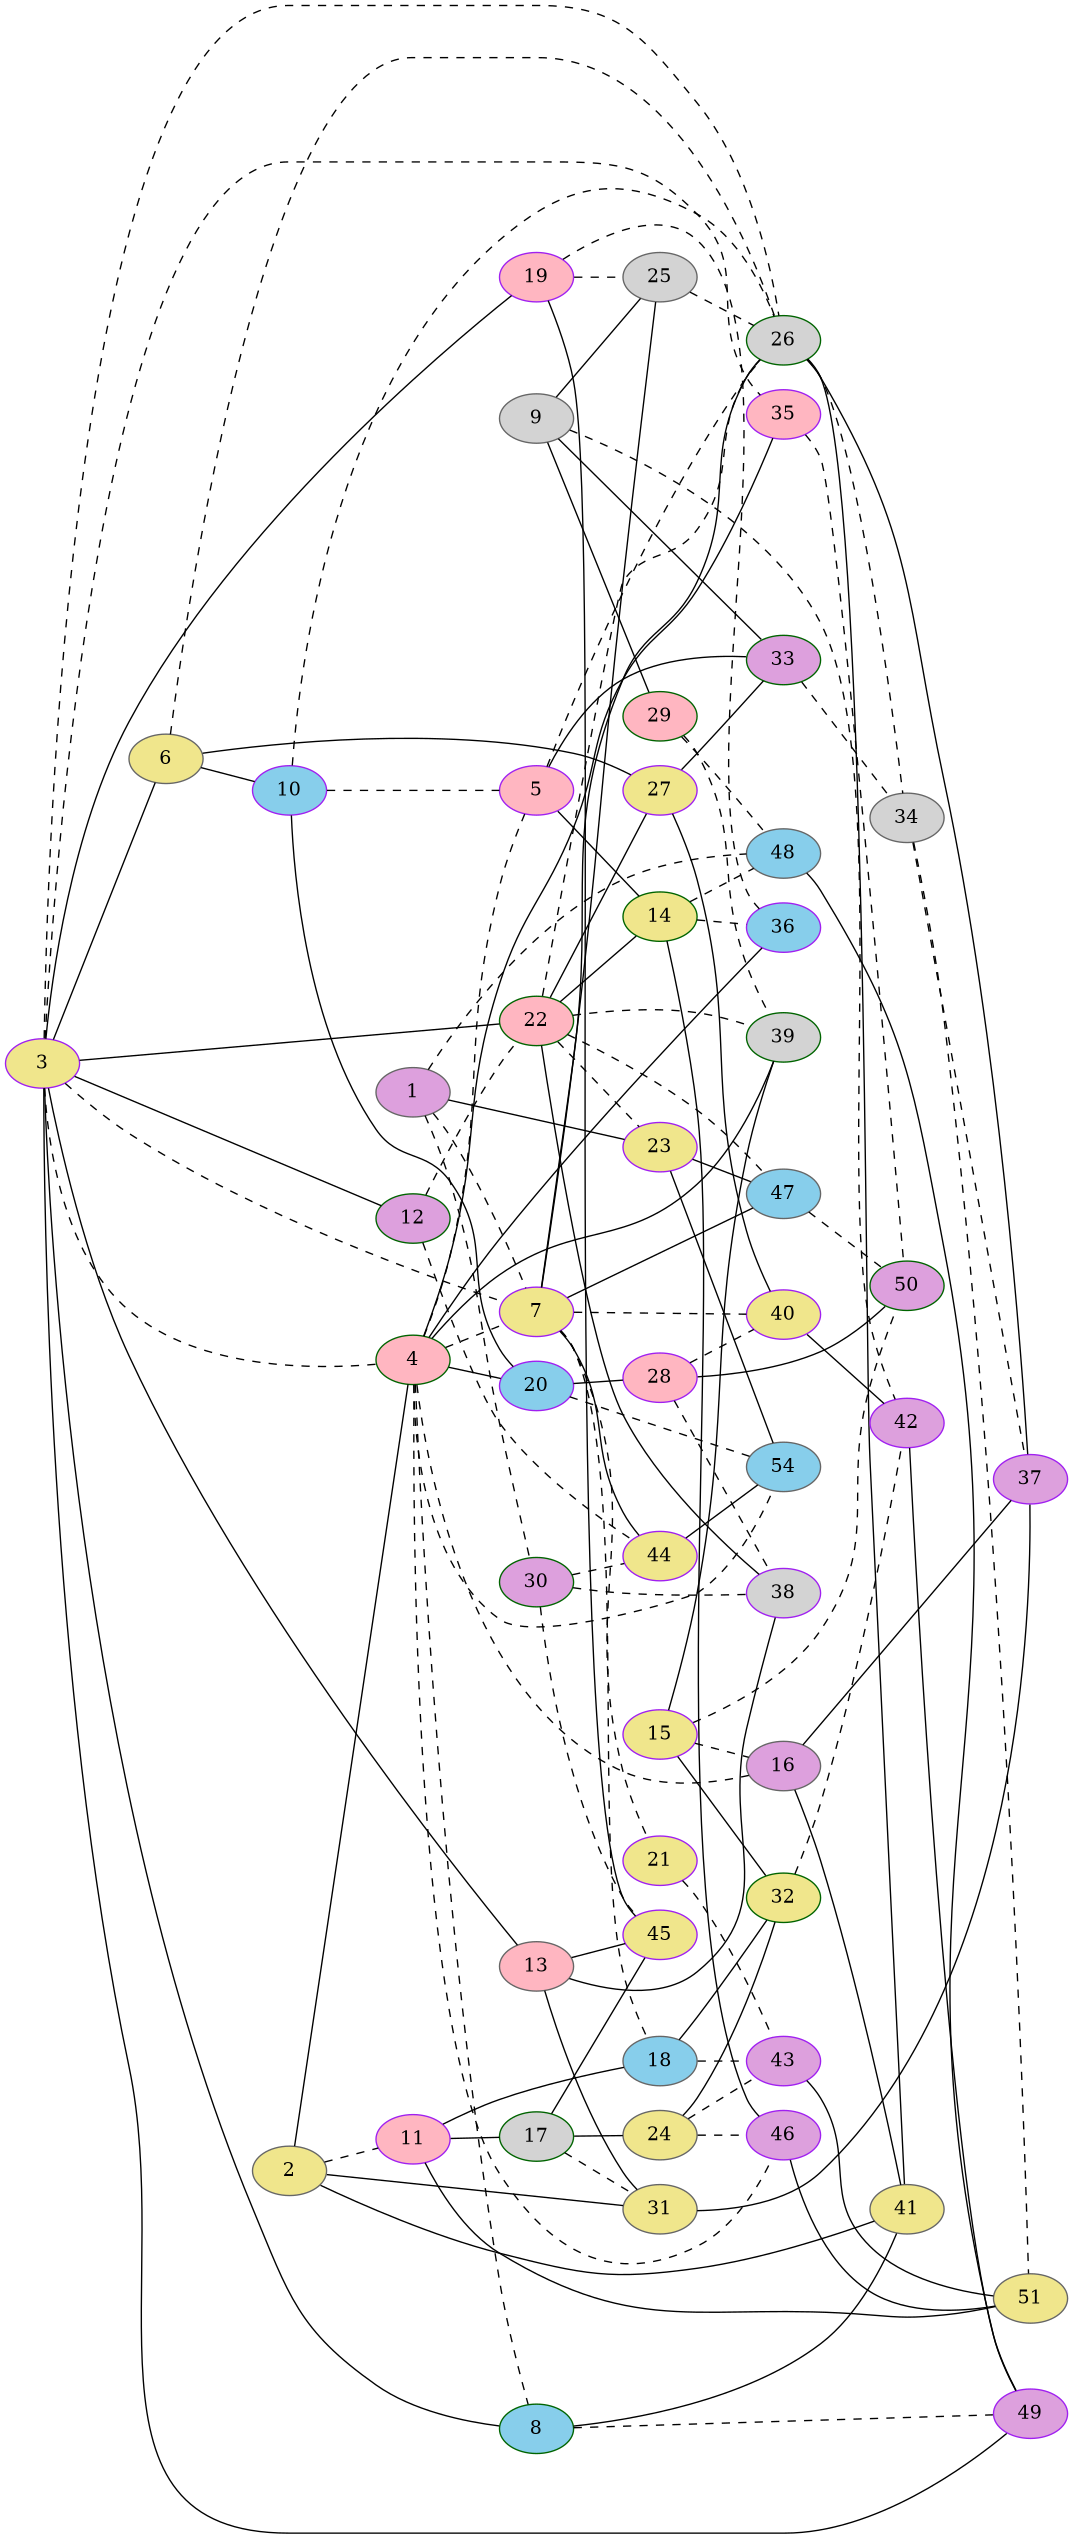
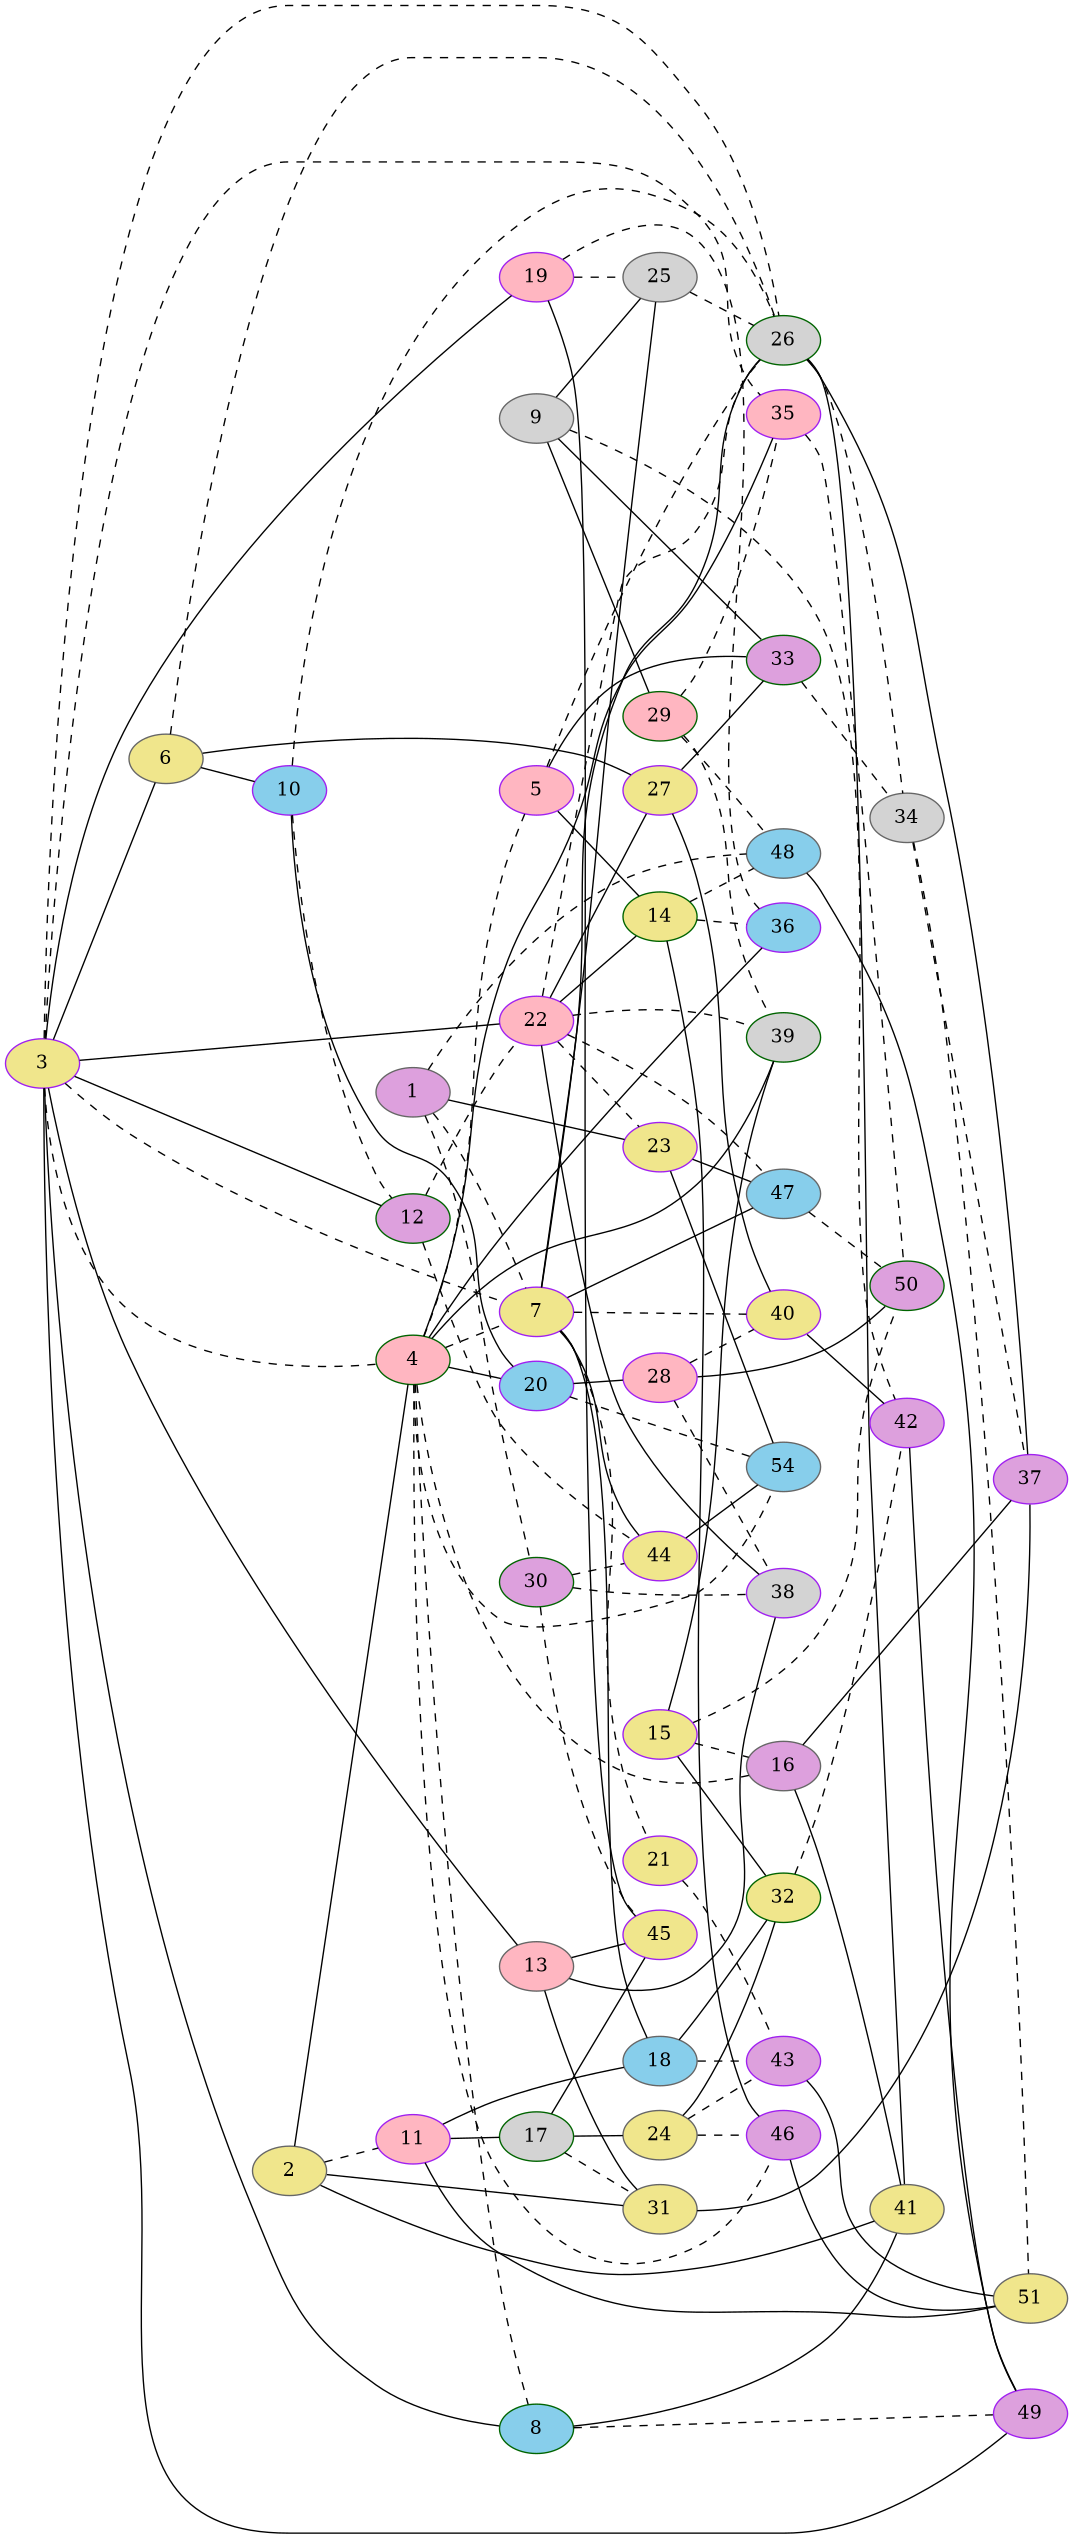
none -> (723, 617)
(413, 790) -> (343, 1089)
(537, 1021) -> (537, 1021)
(602, 1503) -> (602, 1503)
